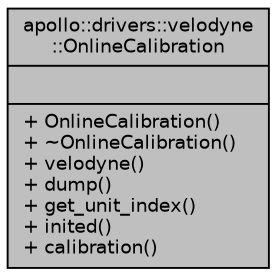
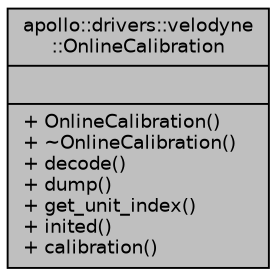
(84, 164) -> (75, 164)
